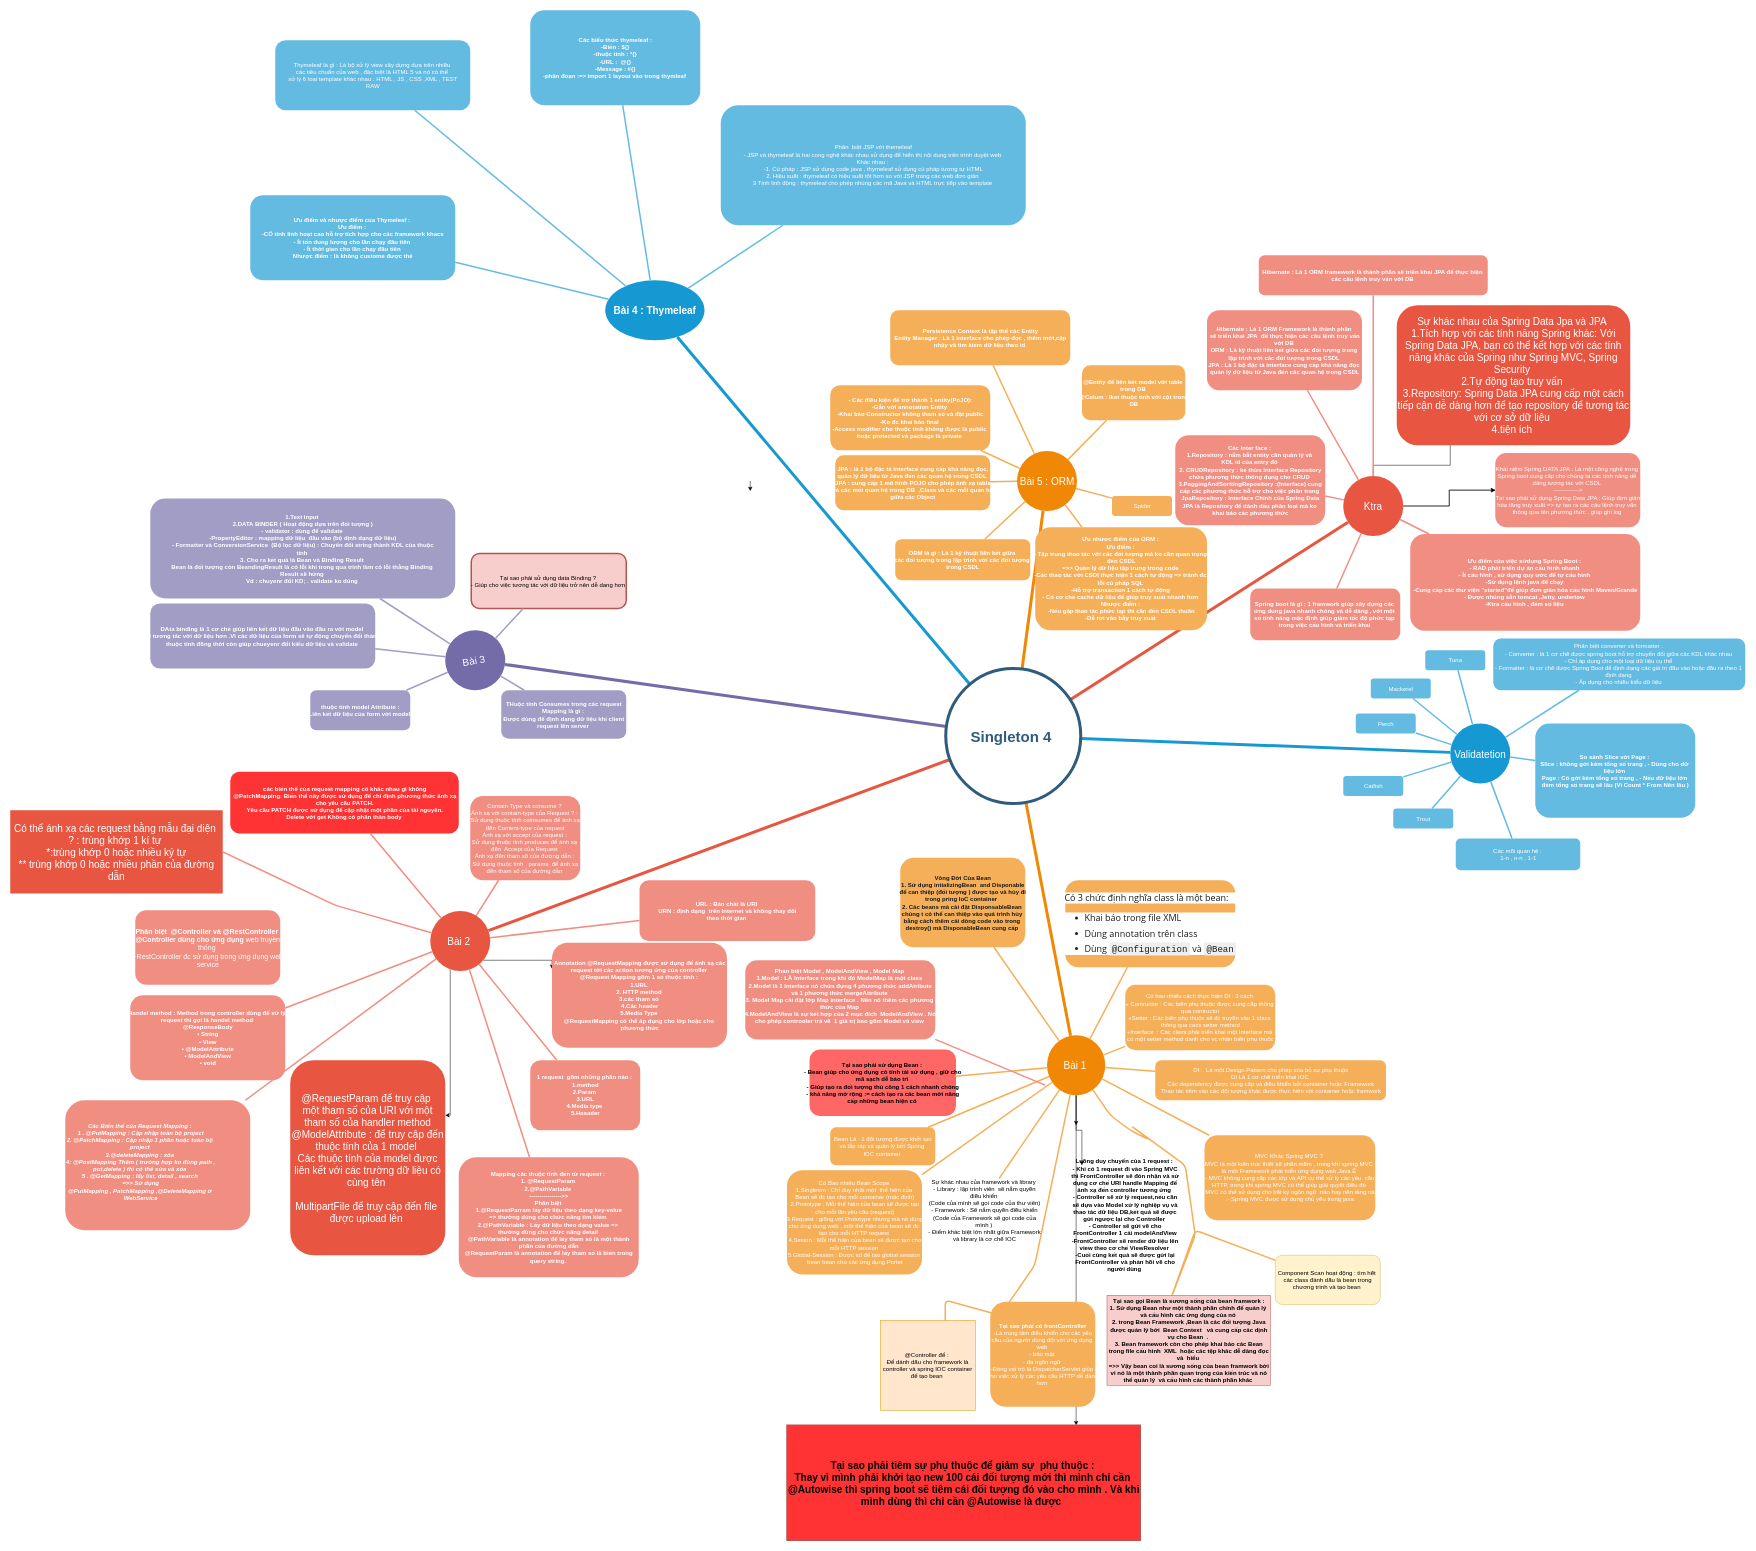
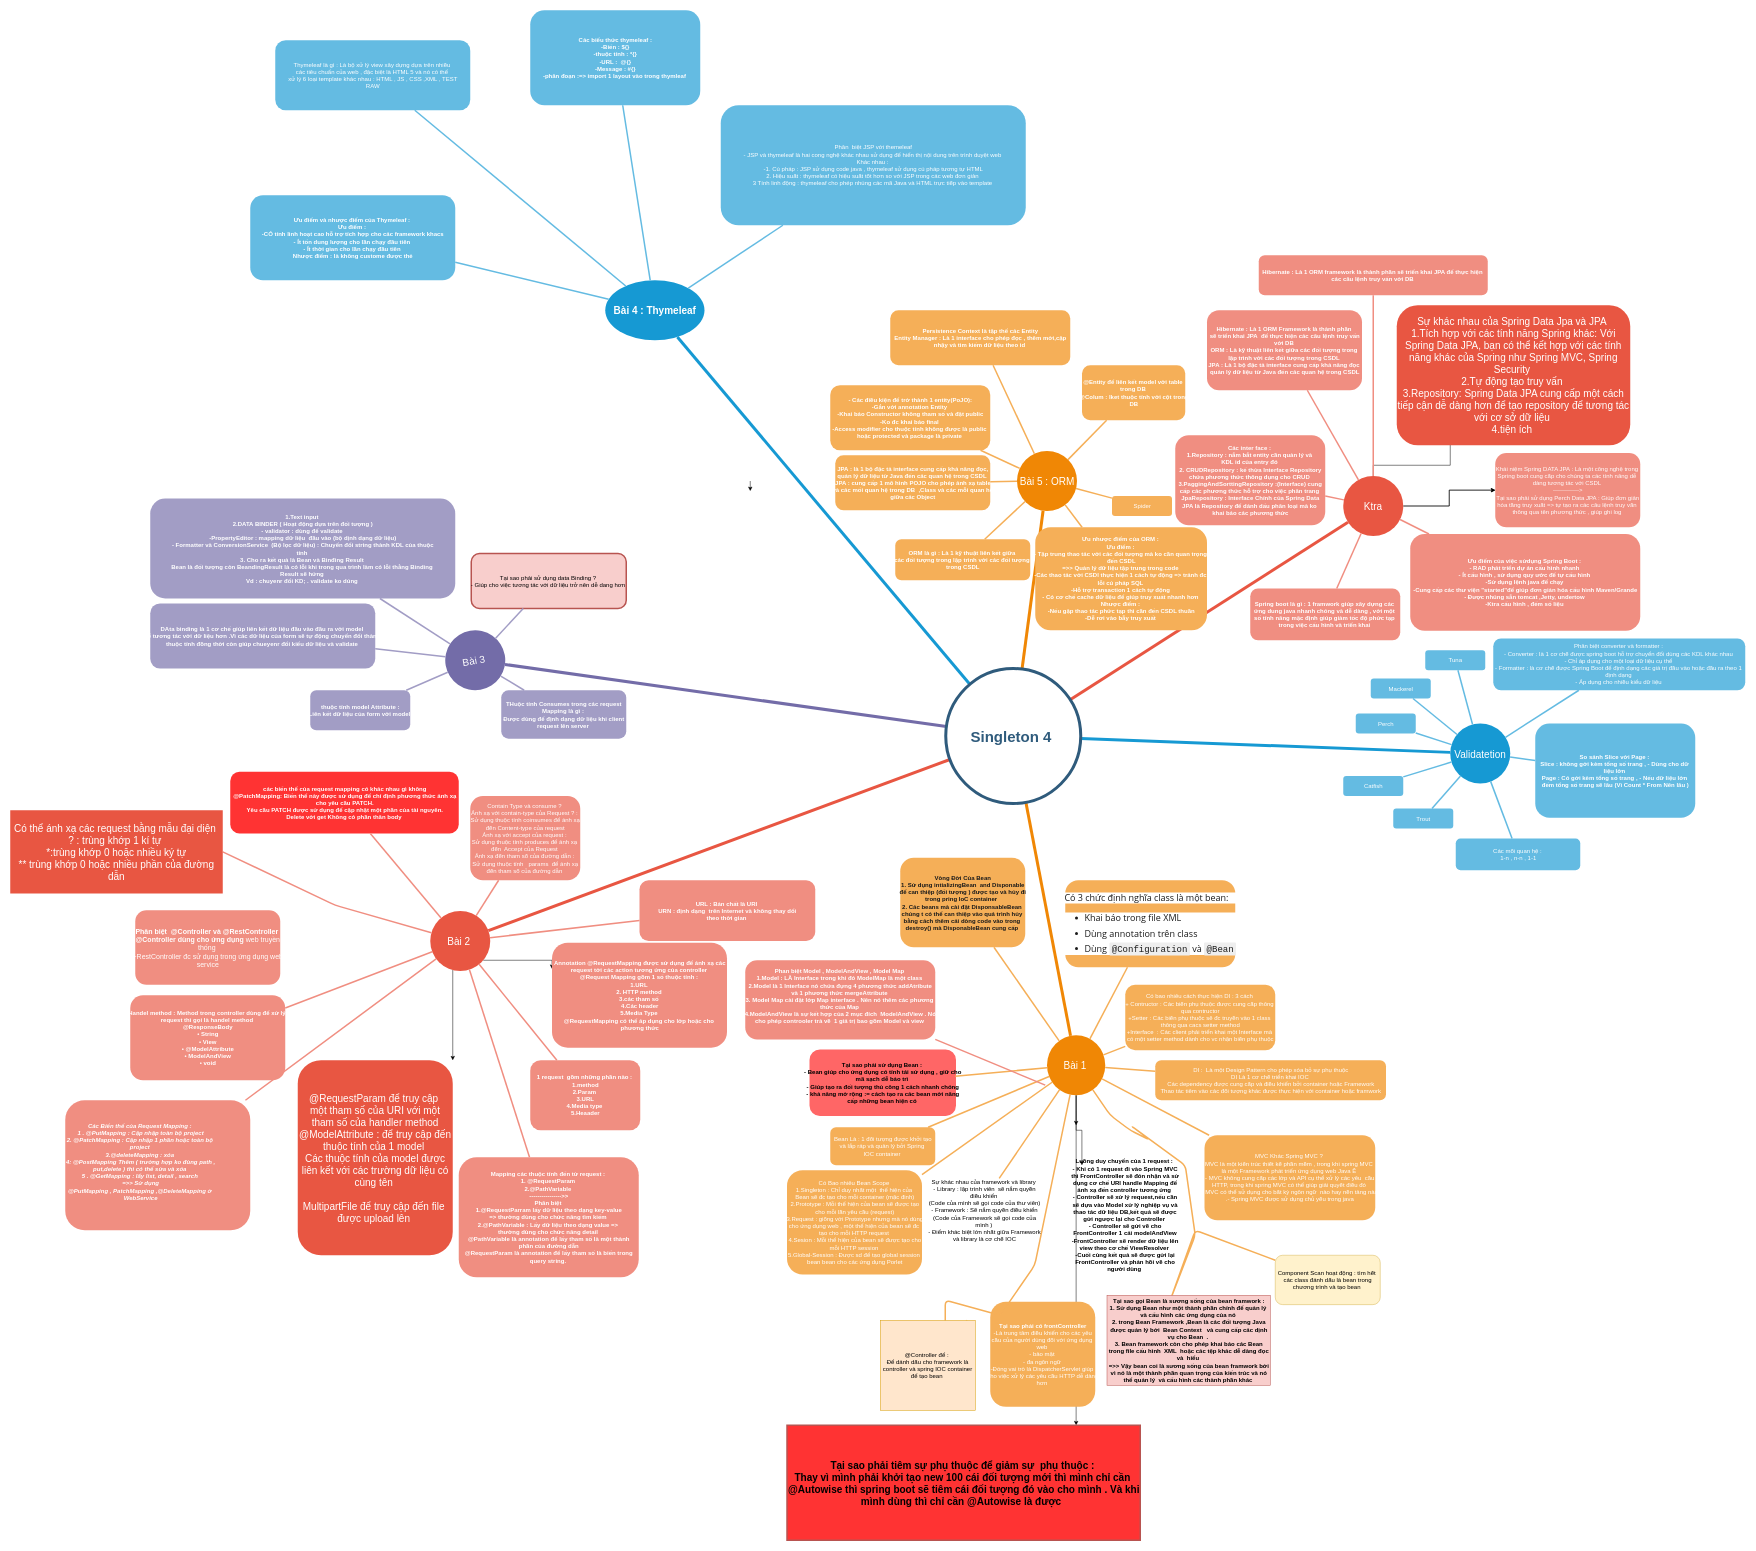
(1568, 490) -> (1568, 490)
(1620, 664) -> (1620, 664)
(368, 1158) -> (375, 1158)
